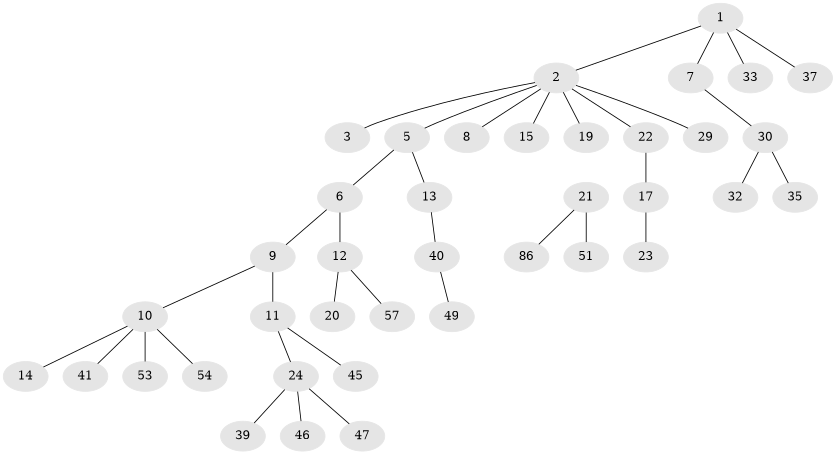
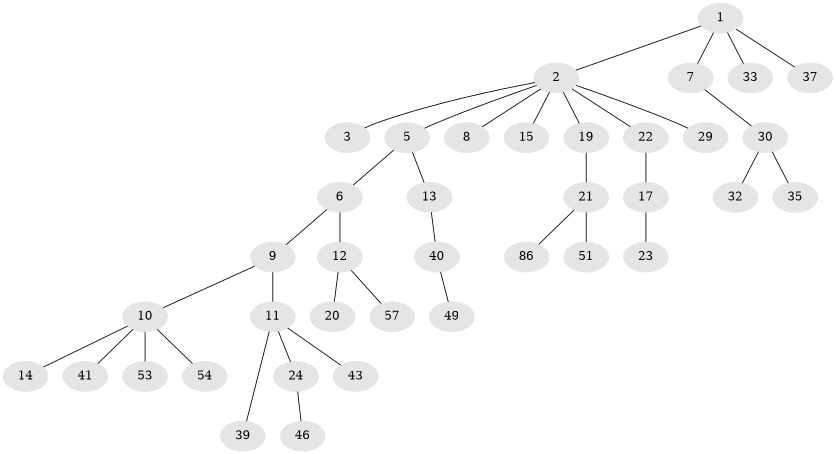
none -> (586, 168)
(356, 376) -> (356, 376)
(269, 406) -> (258, 376)
(362, 436) -> none
